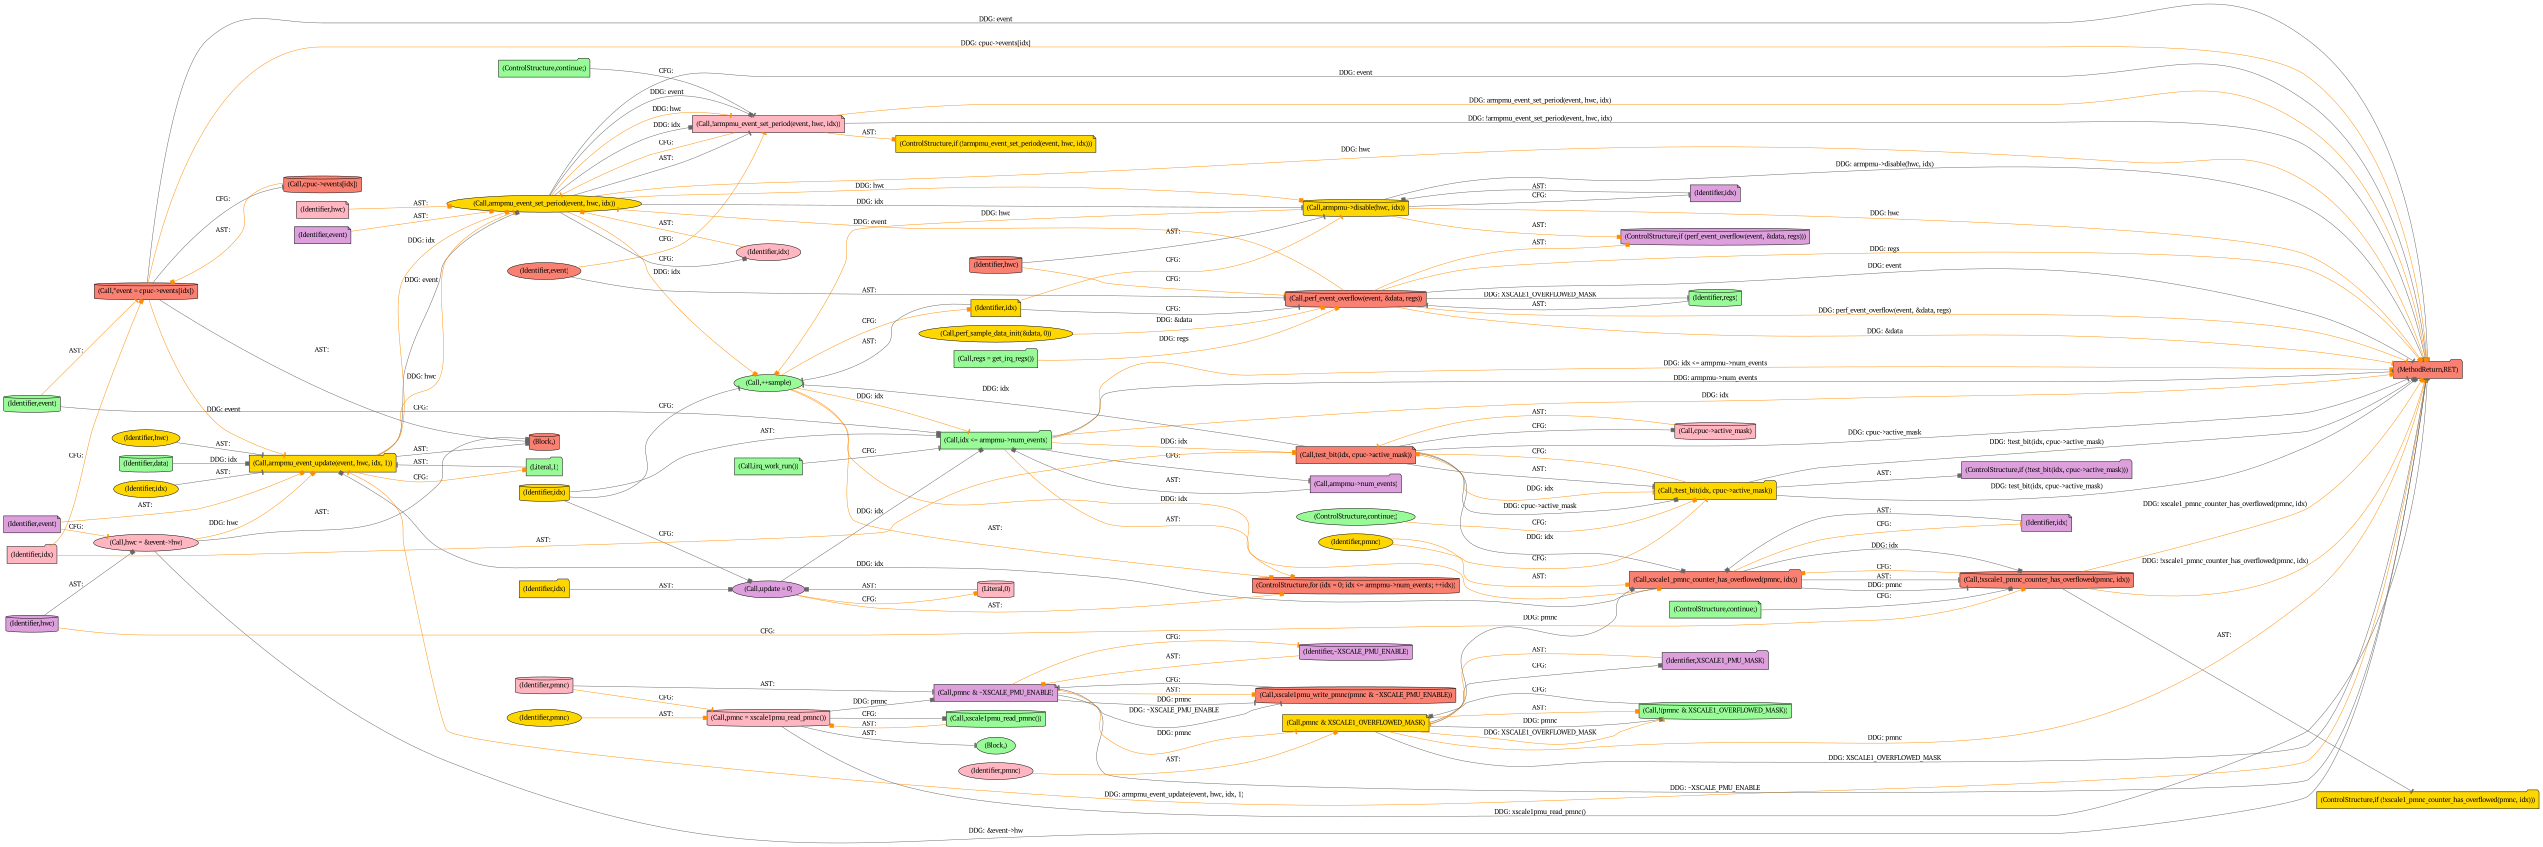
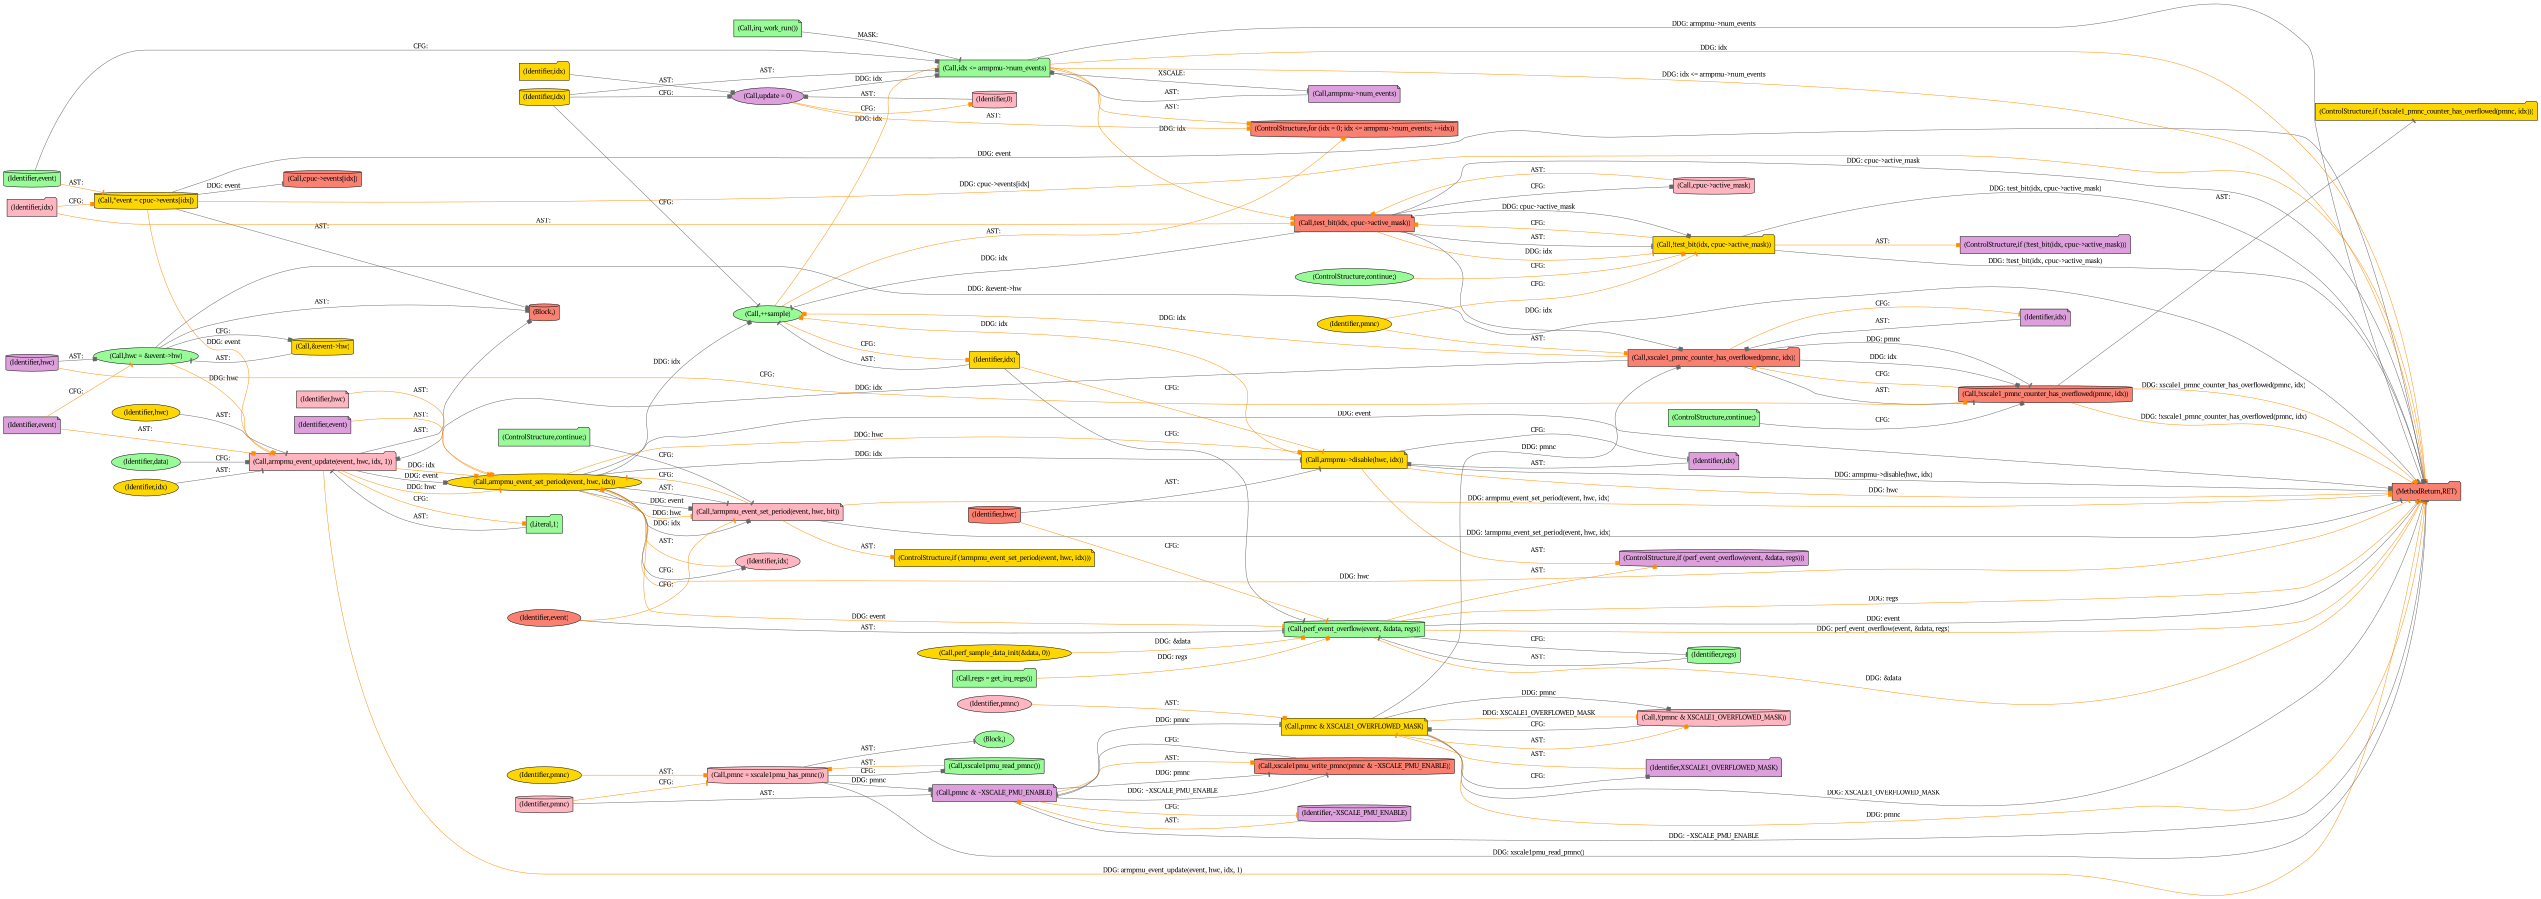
(768, 124) -> (768, 512)
(224, 199) -> (224, 186)
(1356, 208) -> (1354, 460)
(996, 213) -> (994, 324)
(988, 228) -> (893, 621)
(239, 236) -> none
(657, 284) -> (658, 393)
(146, 291) -> (146, 201)
(1540, 295) -> (1539, 639)
(1356, 299) -> (1354, 629)
none -> (323, 347)
(1525, 416) -> (1522, 175)
(870, 451) -> (869, 35)
(1174, 456) -> (1173, 73)
(224, 460) -> (224, 459)
(146, 464) -> (146, 462)
(323, 464) -> (323, 462)
(1867, 481) -> (1865, 245)
(1356, 484) -> (1354, 94)
(1222, 507) -> (1218, 334)
(146, 543) -> (146, 356)
(996, 589) -> (994, 100)
(1715, 661) -> (1714, 768)
(1715, 711) -> (1714, 718)
(768, 718) -> (768, 775)
(1161, 753) -> (1145, 726)
(1434, 804) -> (1371, 874)
